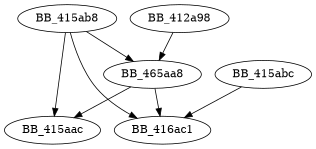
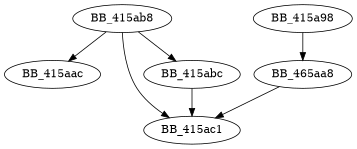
(180, 19) -> (303, 19)
(107, 44) -> (154, 44)
(103, 102) -> none
(163, 130) -> (192, 130)
